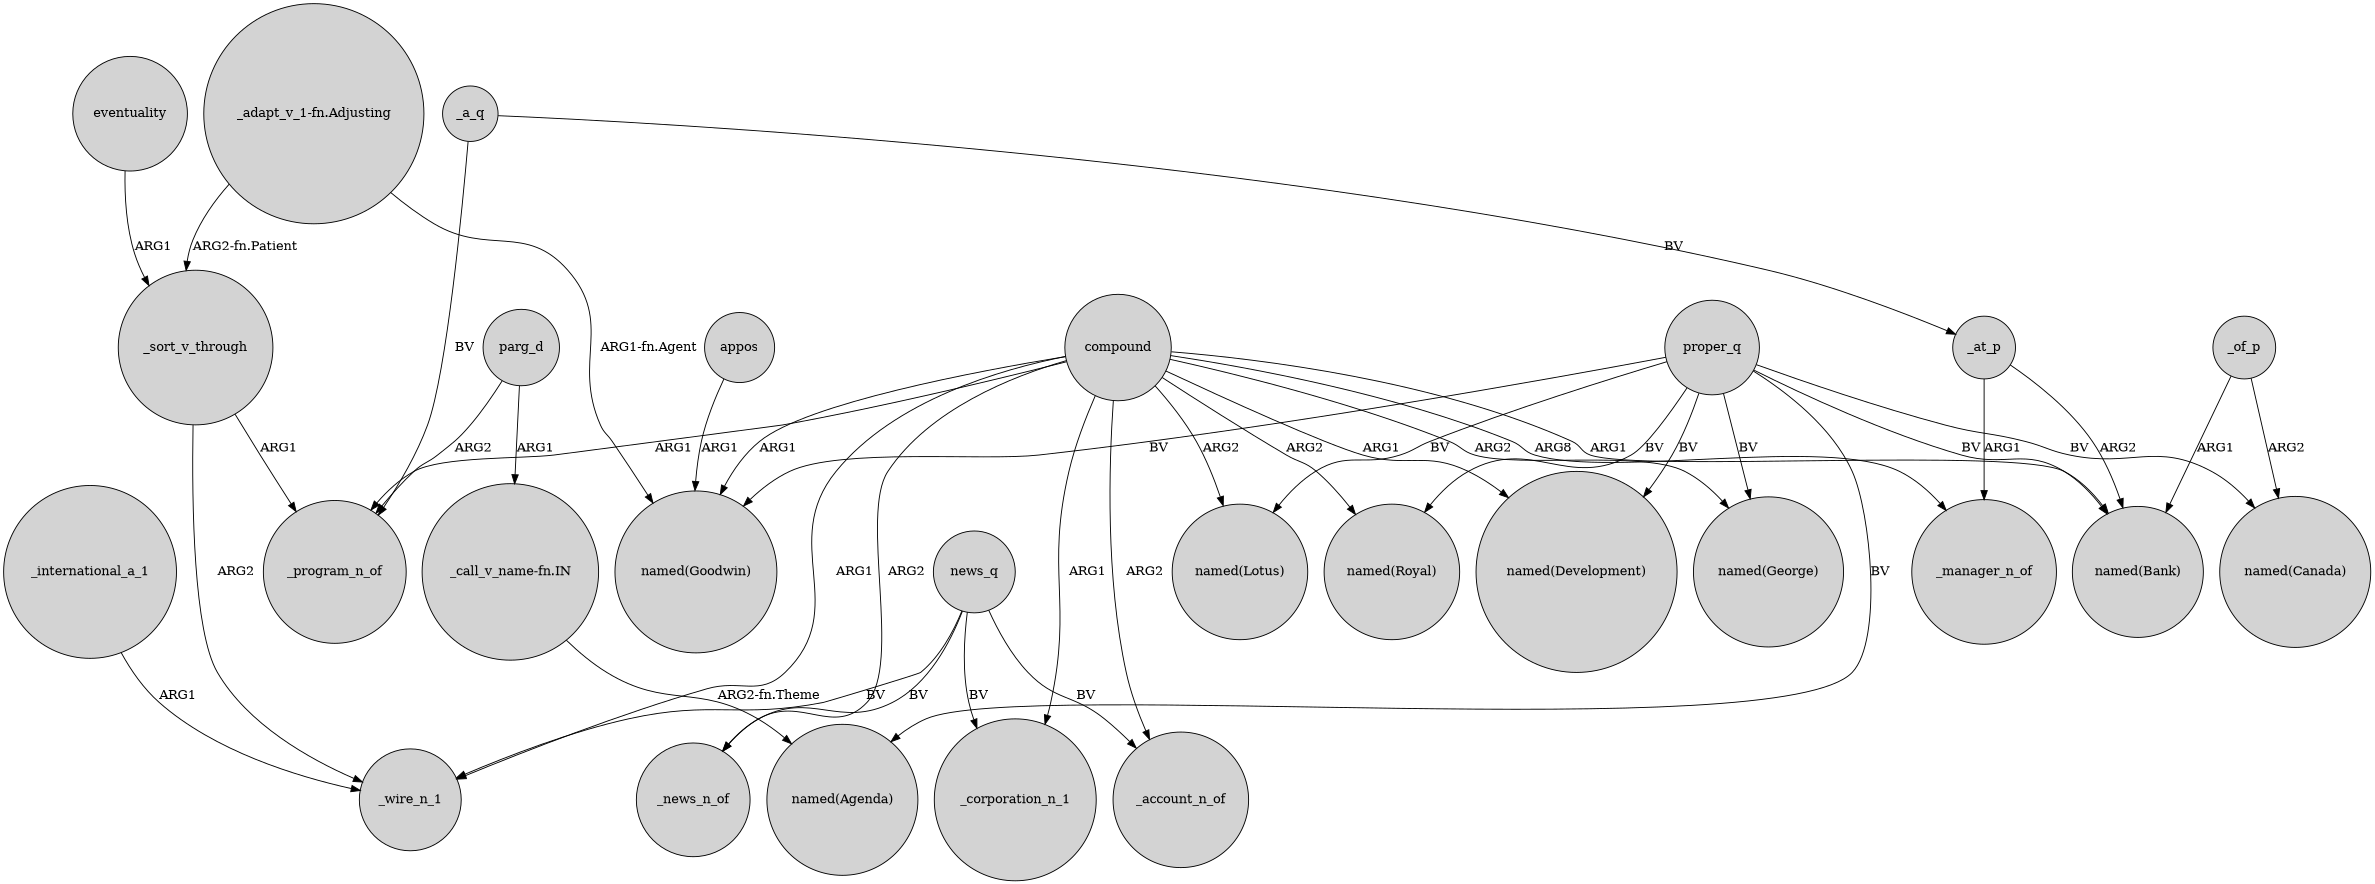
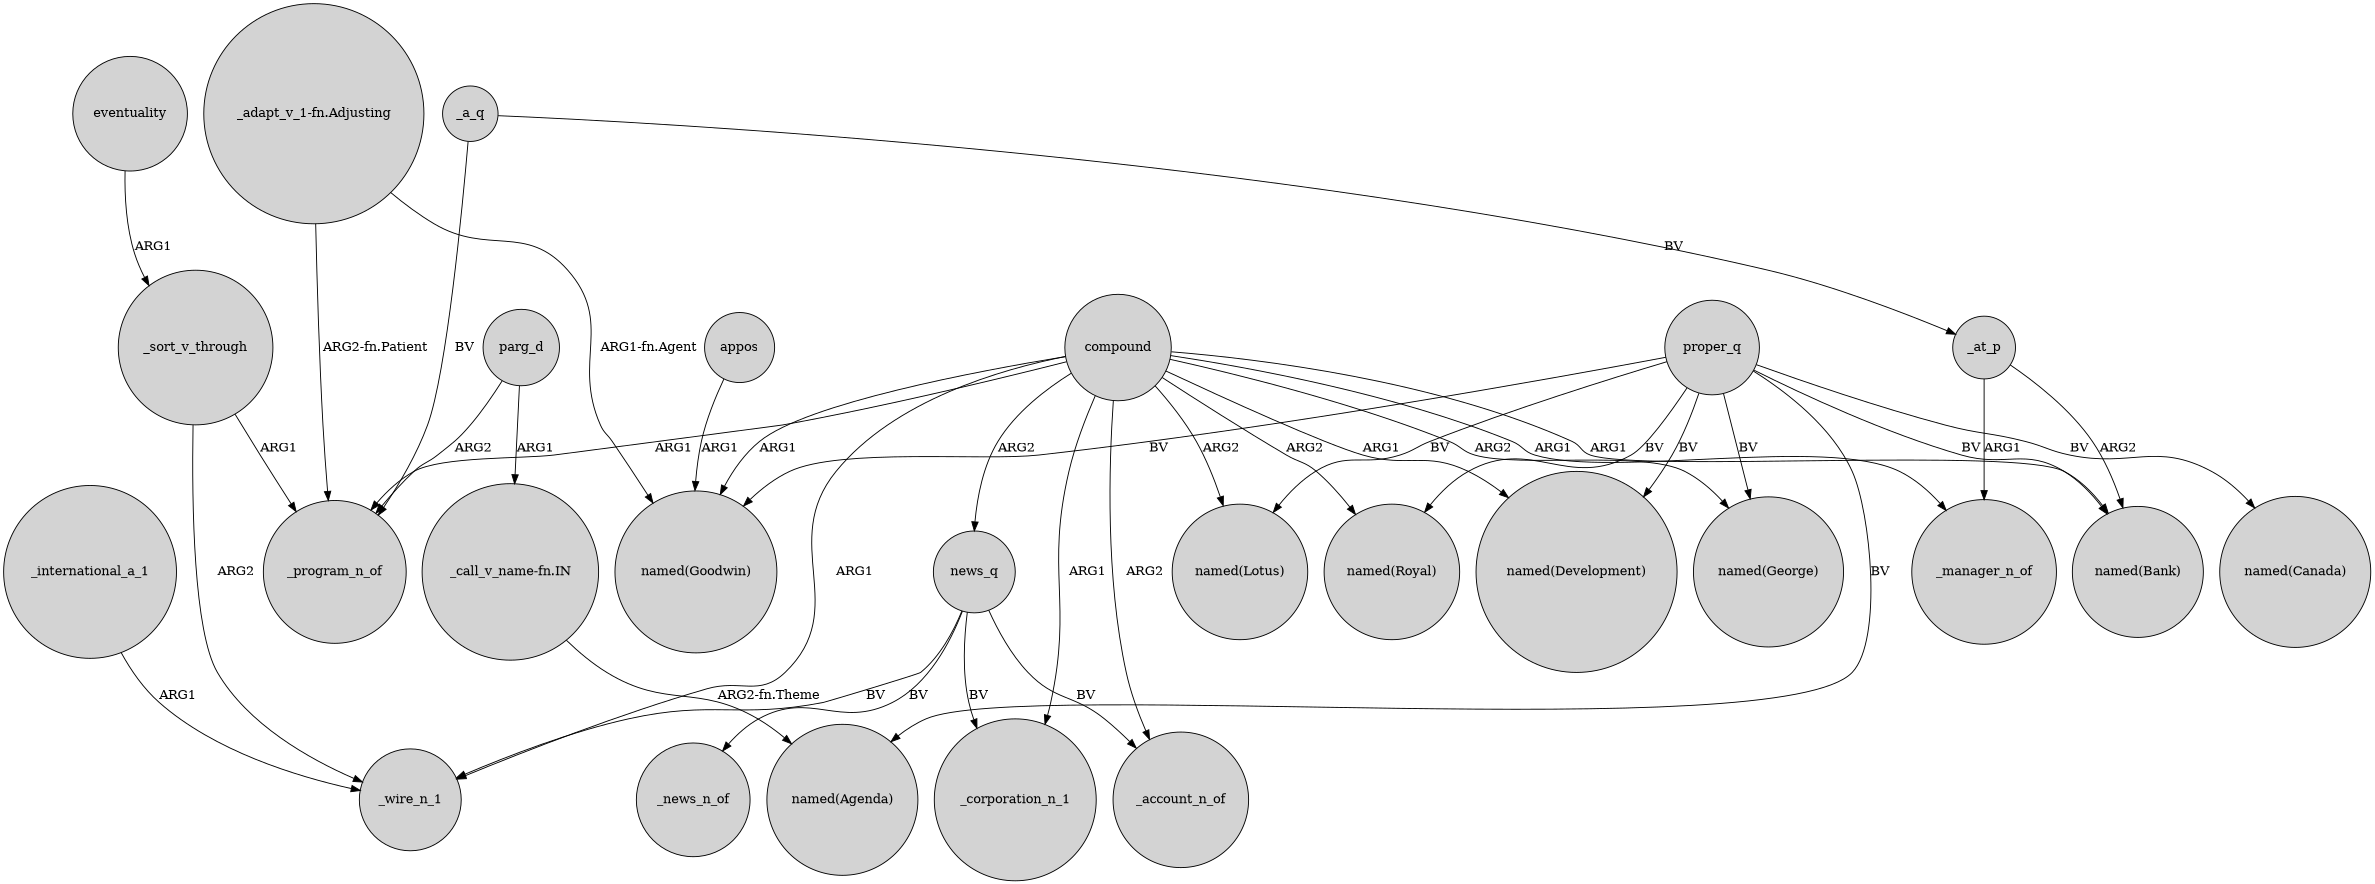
(203, 220) -> (320, 358)
(2244, 348) -> none
(1553, 448) -> (1553, 448)
(878, 557) -> (1003, 435)
